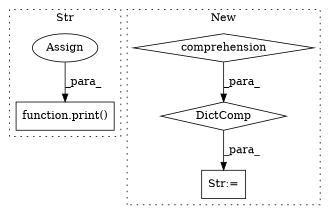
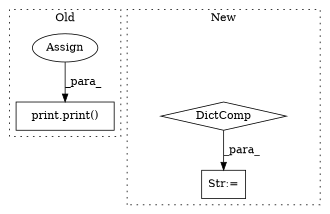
(65, 18) -> (65, 18)
(224, 48) -> none
(65, 116) -> (65, 116)
